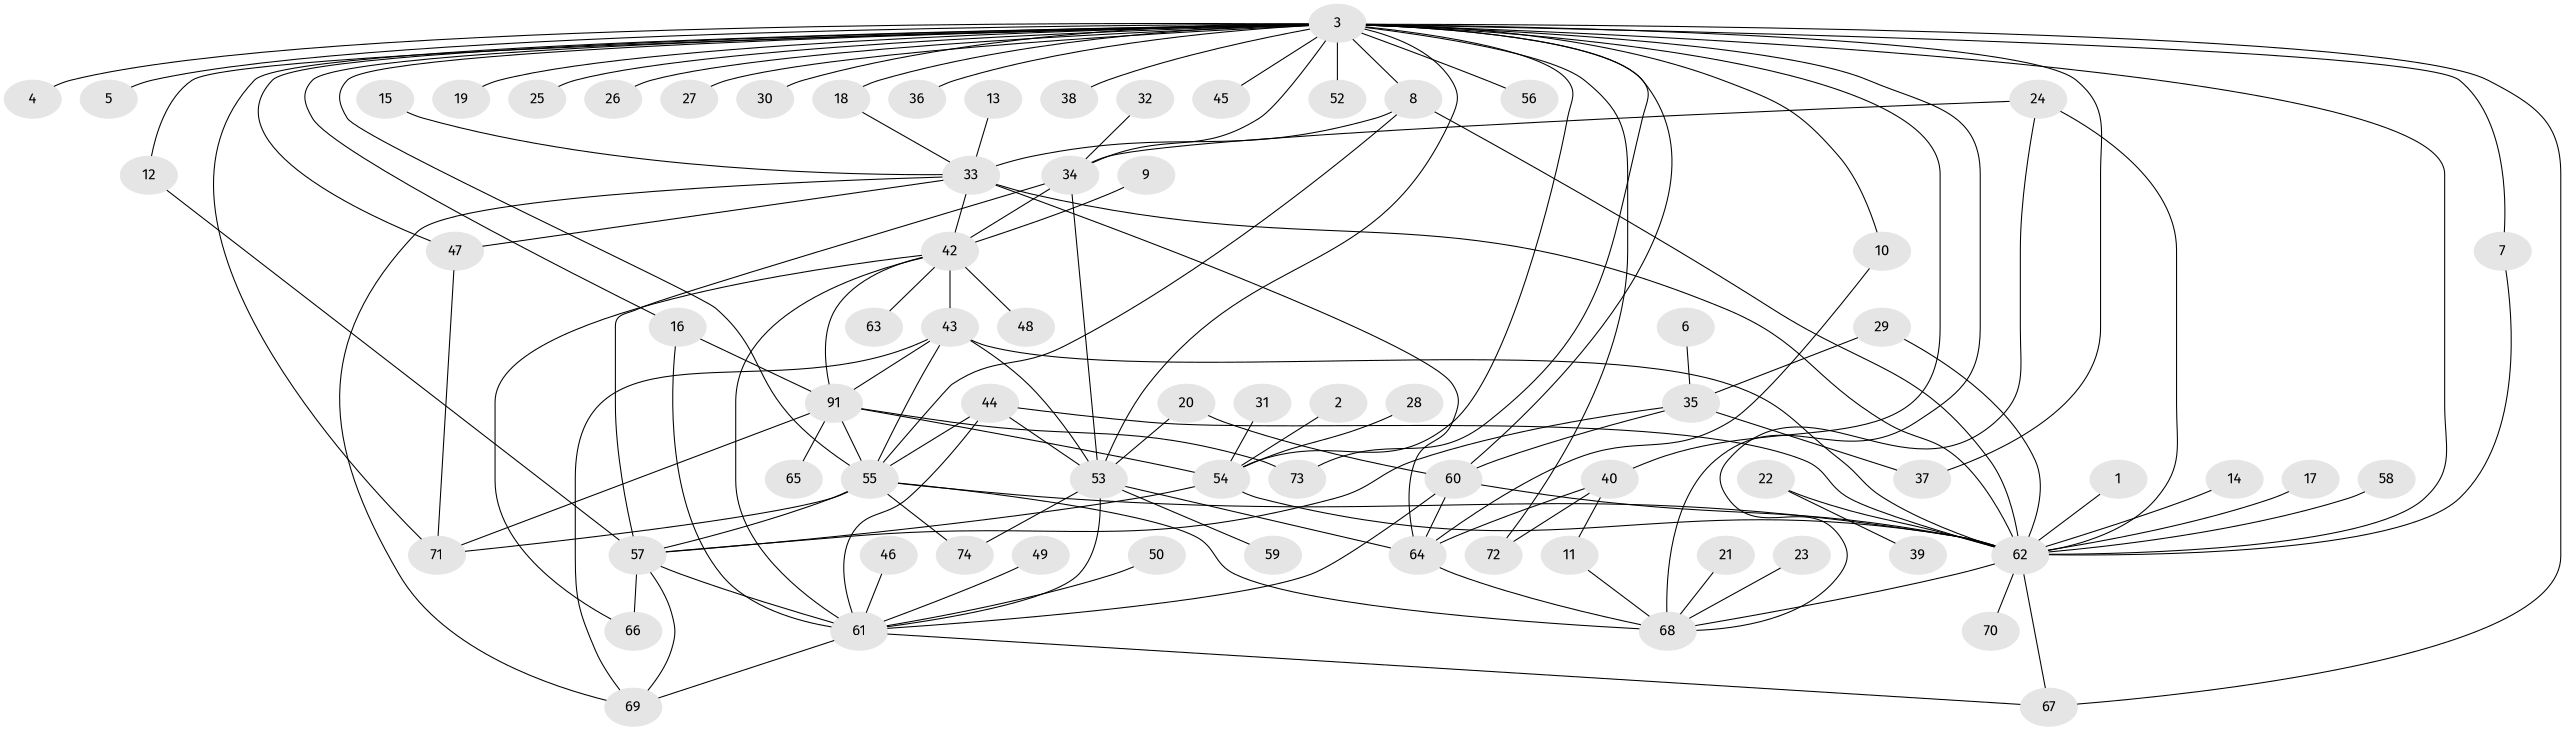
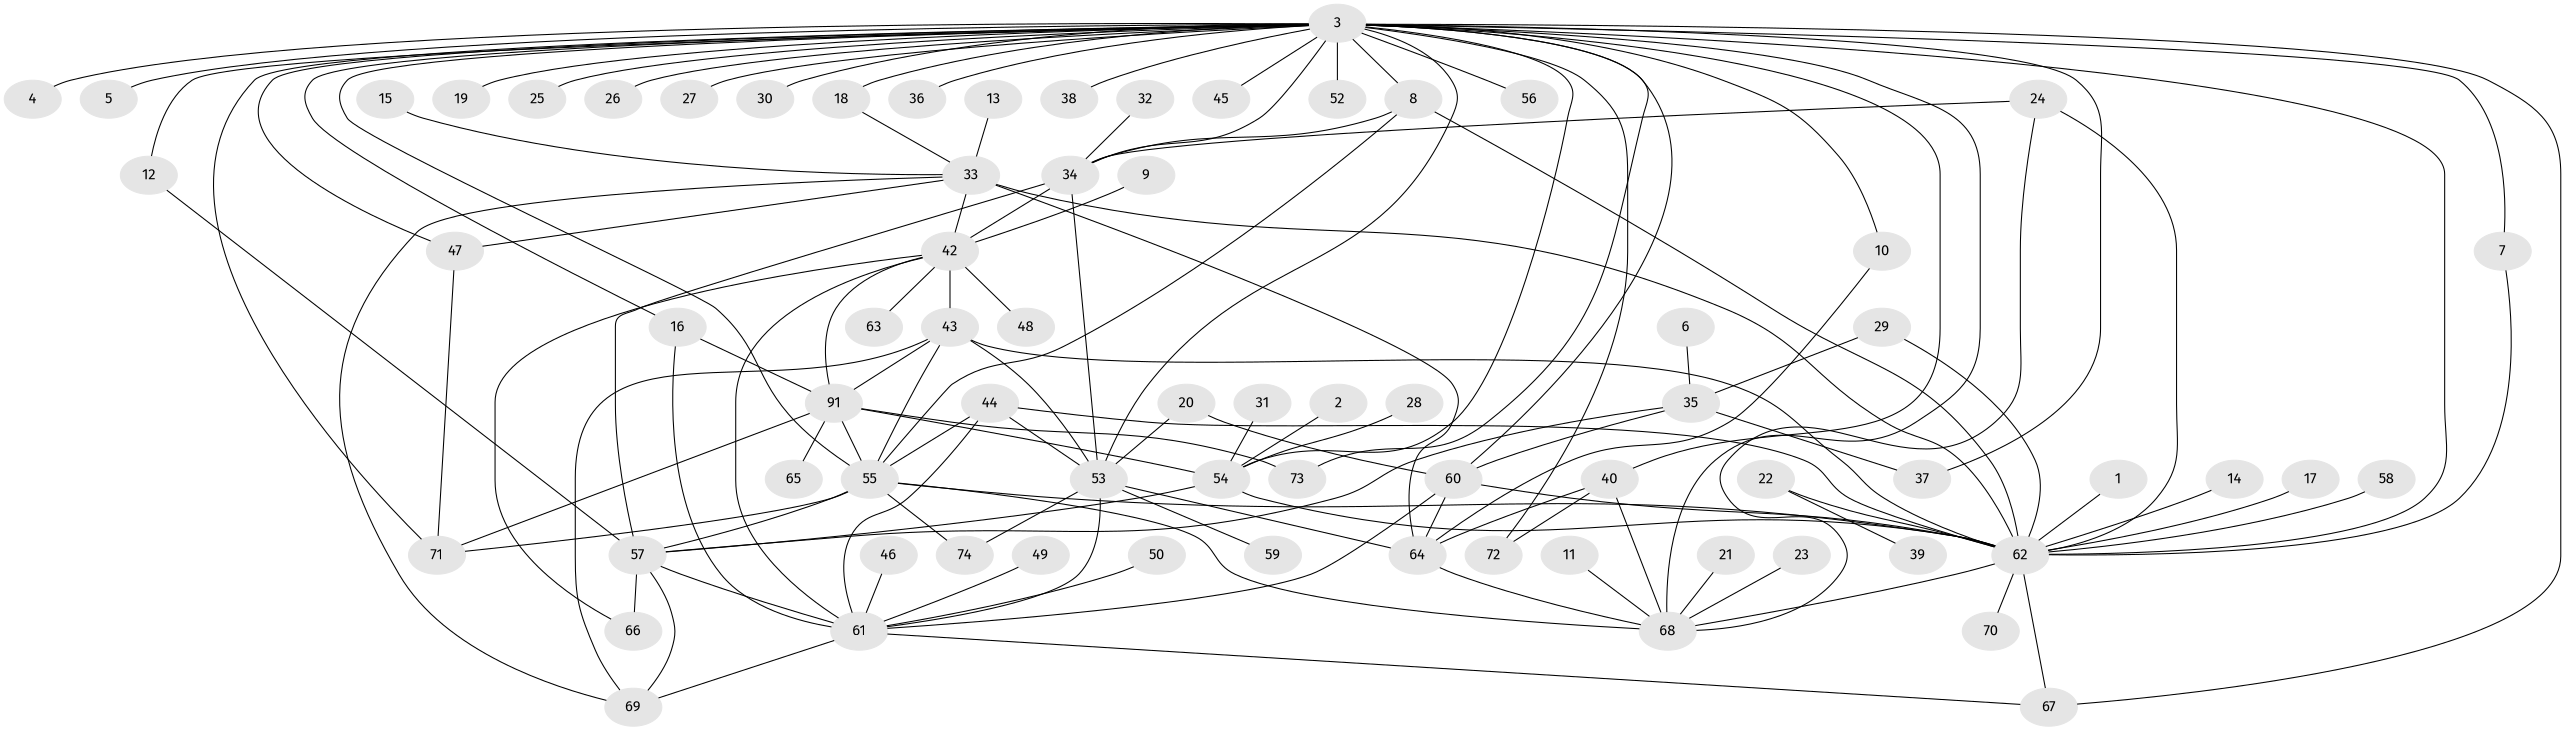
(1124, 144) -> (1242, 137)
(1590, 517) -> (1639, 555)
